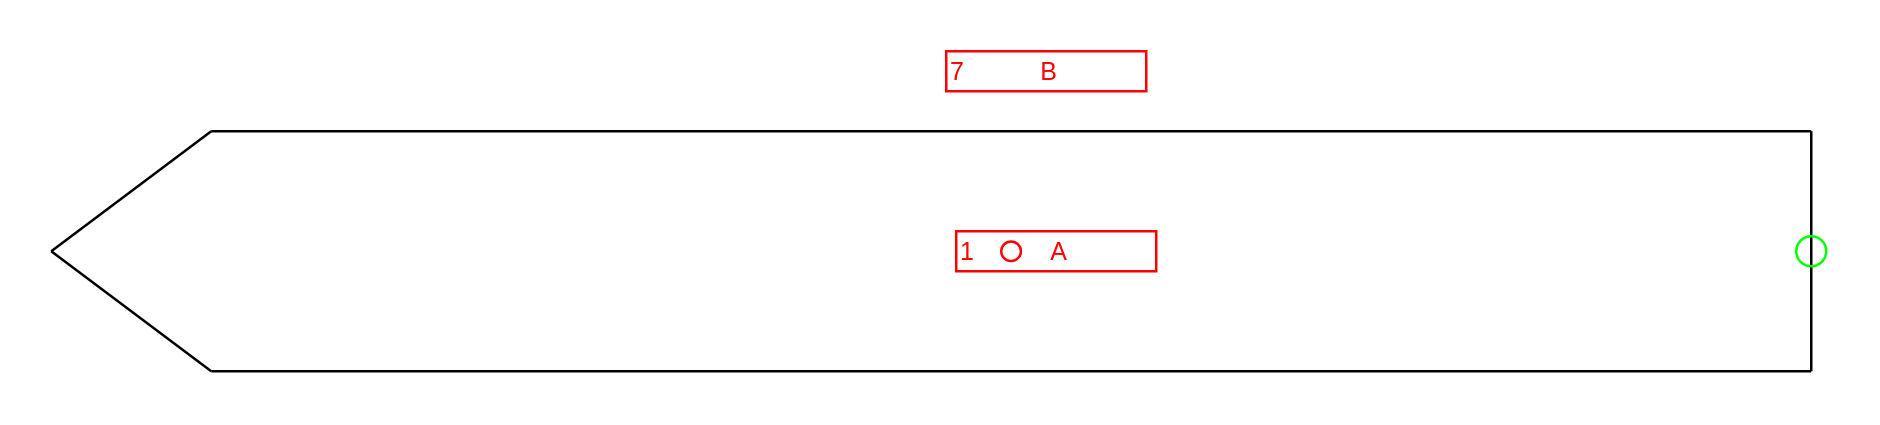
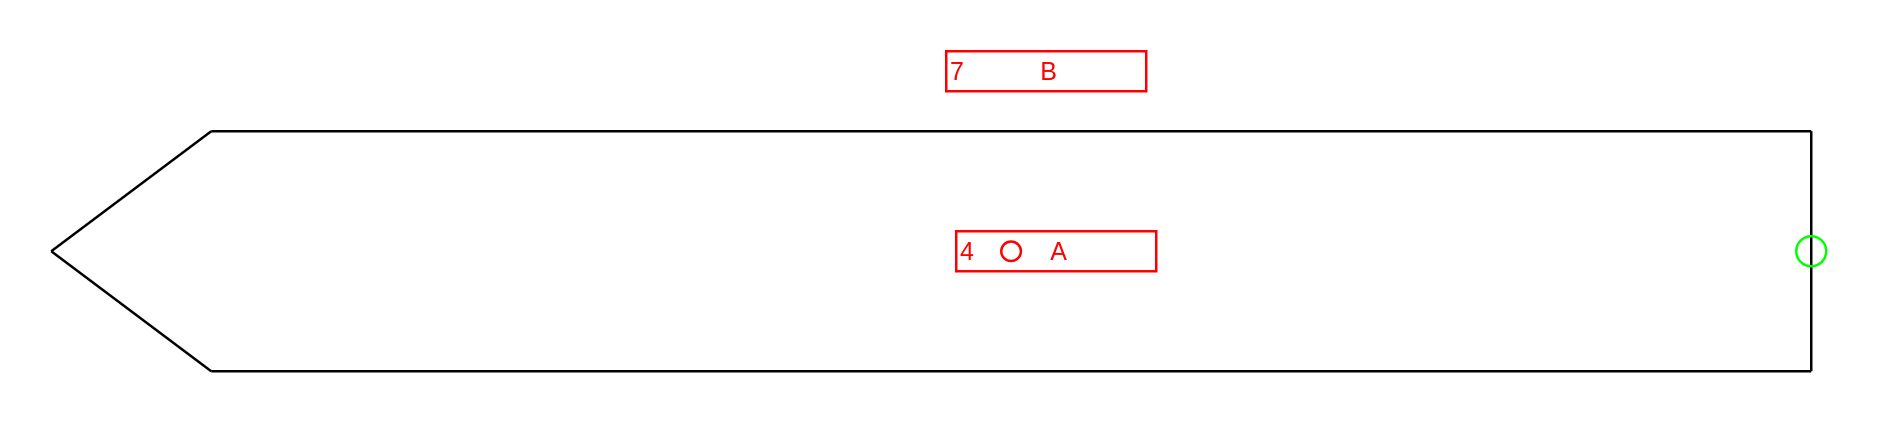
(1036, 251) -> (1036, 251)
